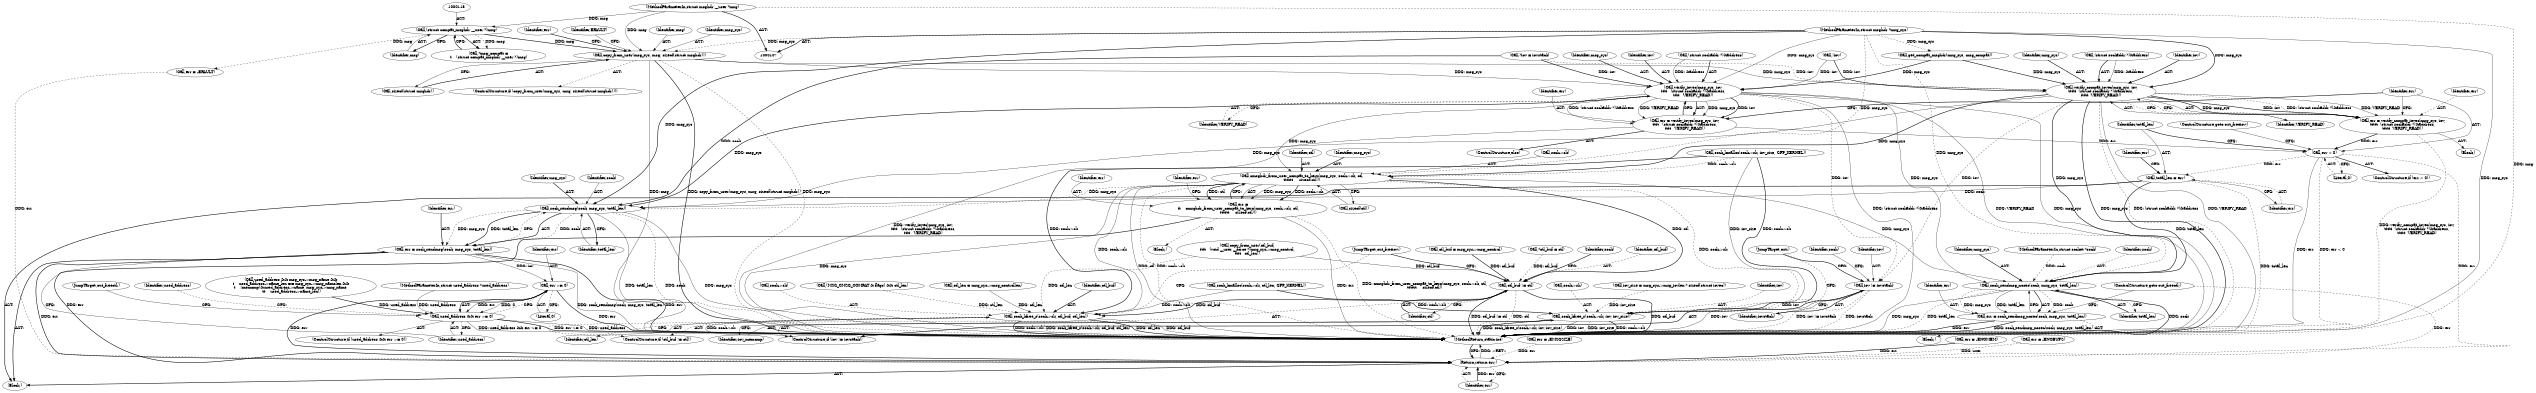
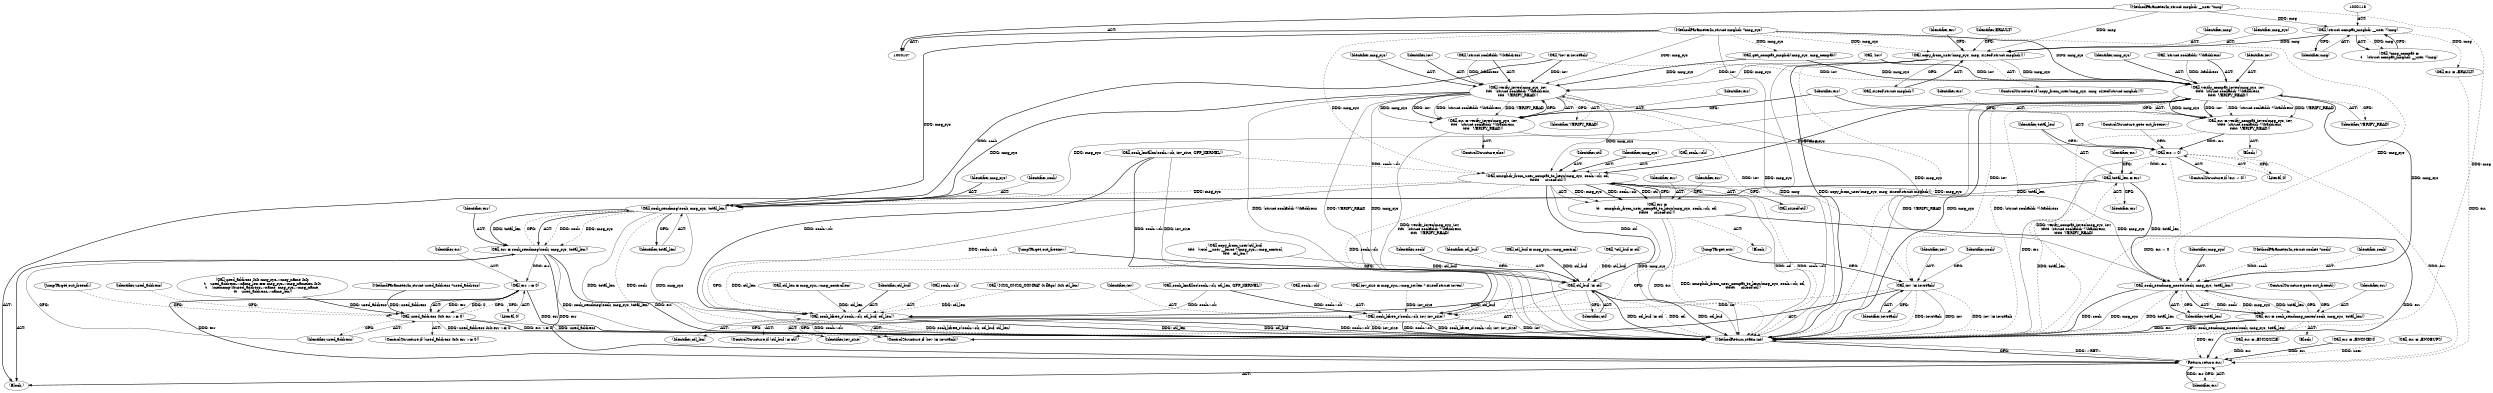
(1975, 192) -> (2031, 192)
(525, 266) -> (541, 266)
(419, 299) -> (388, 301)
(260, 311) -> (231, 311)
(741, 340) -> (843, 340)
(2041, 354) -> (2233, 331)
